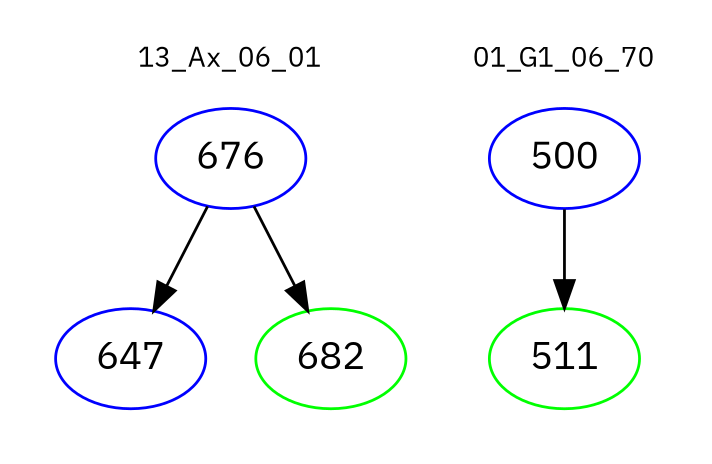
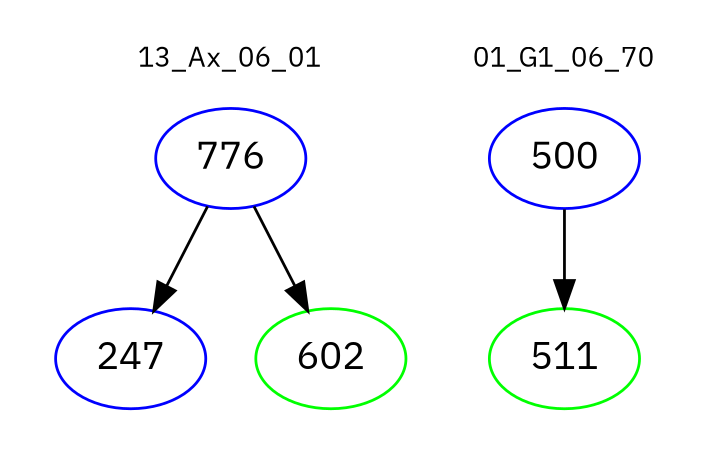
(231, 158) -> (231, 158)
(131, 359) -> (131, 359)
(331, 359) -> (331, 359)
